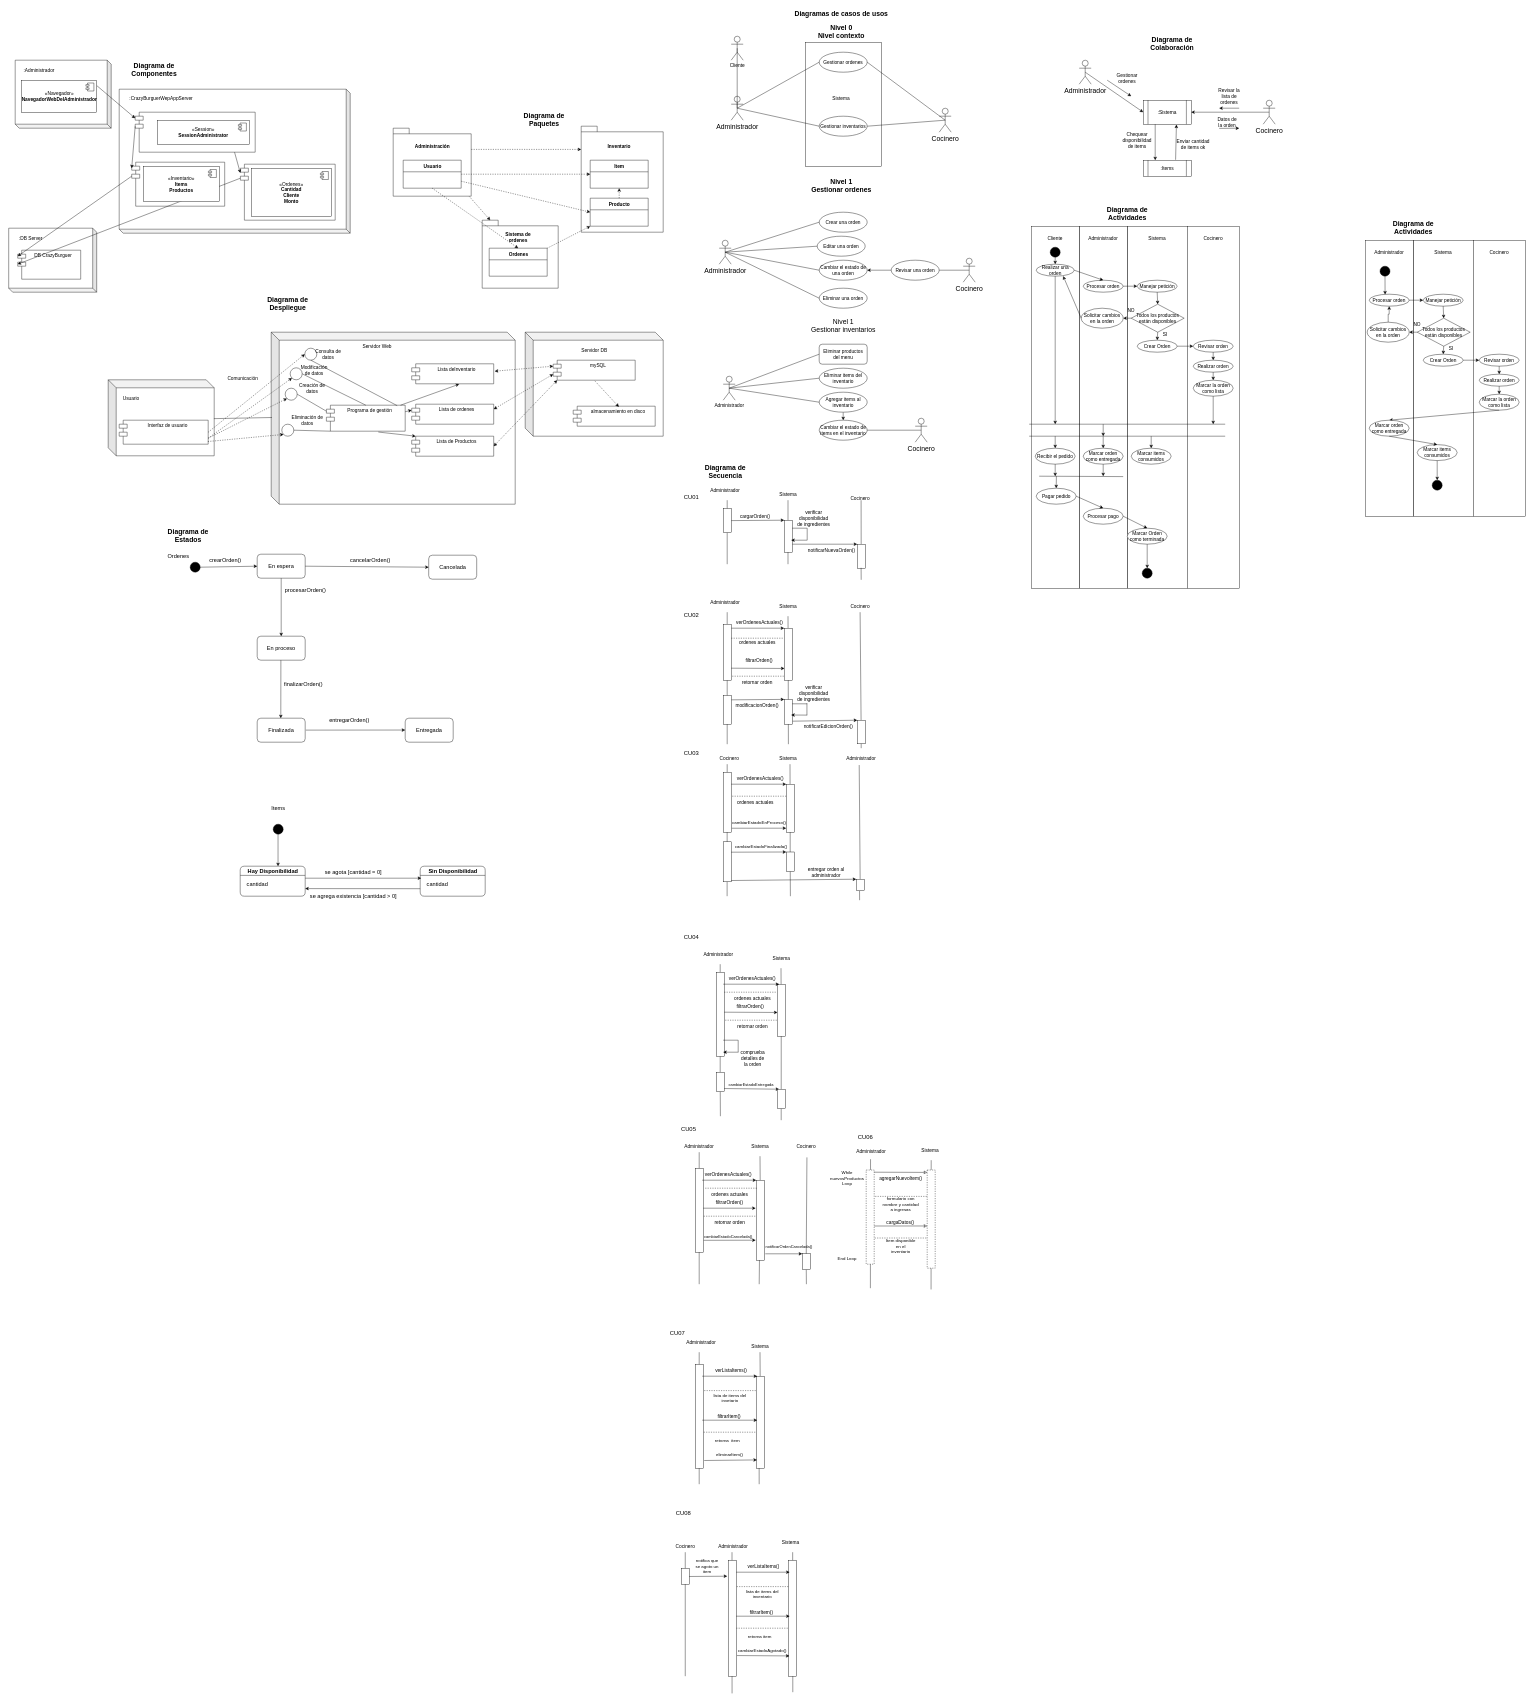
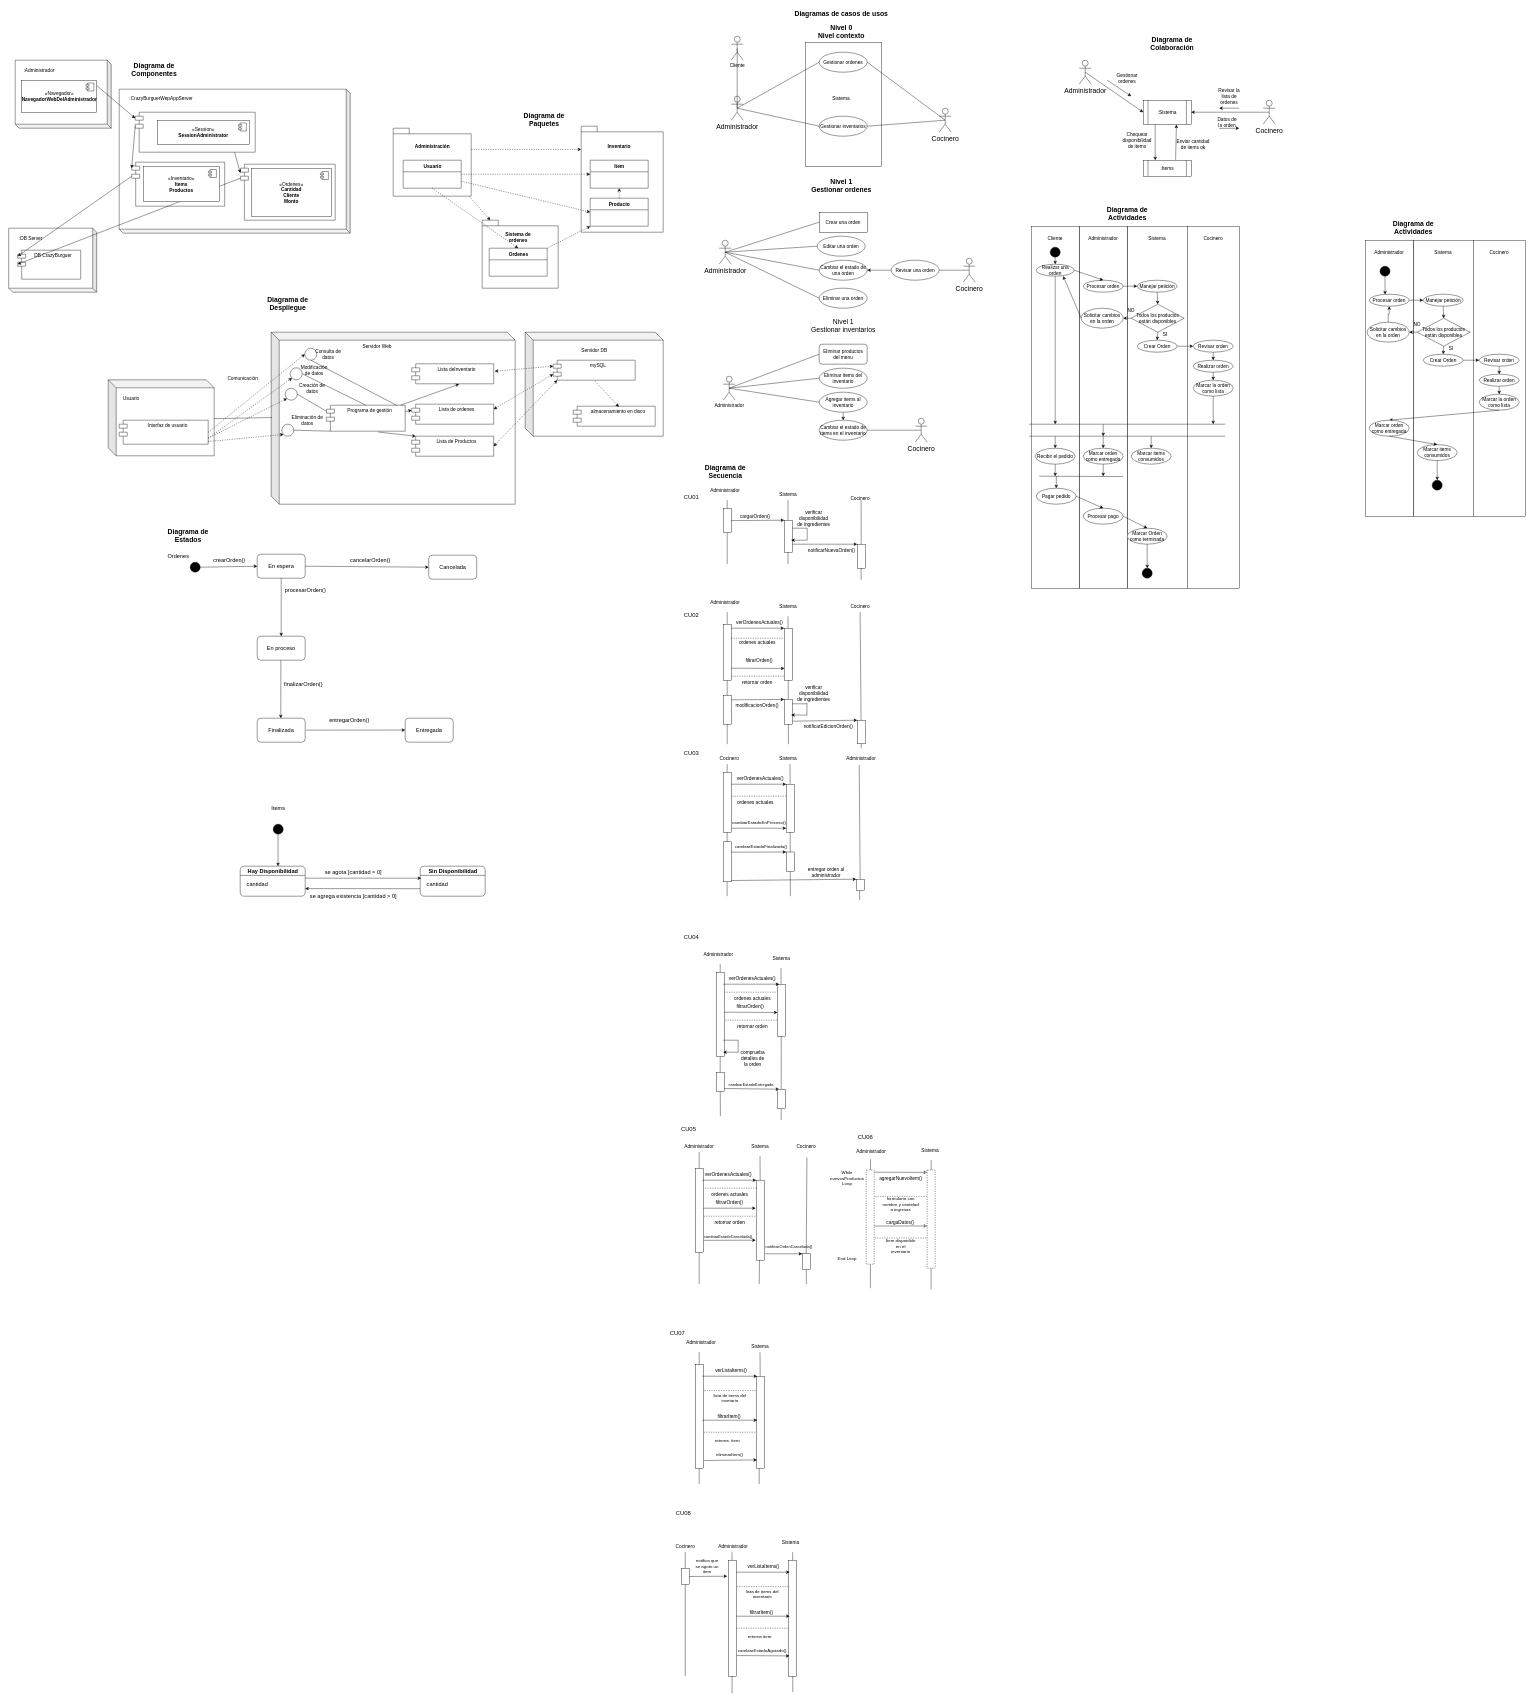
(843, 222) -> (843, 222)
(225, 560) -> (229, 560)
